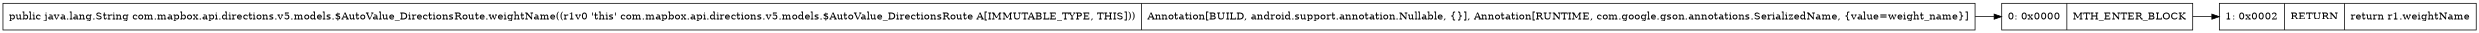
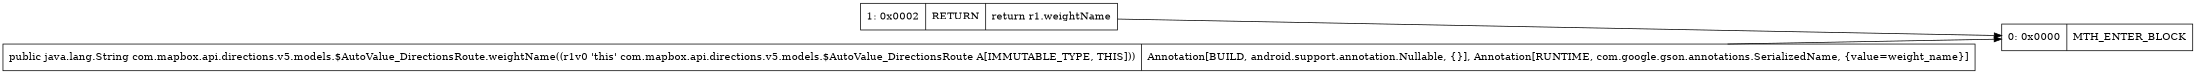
(2202, 17) -> (1556, 27)
